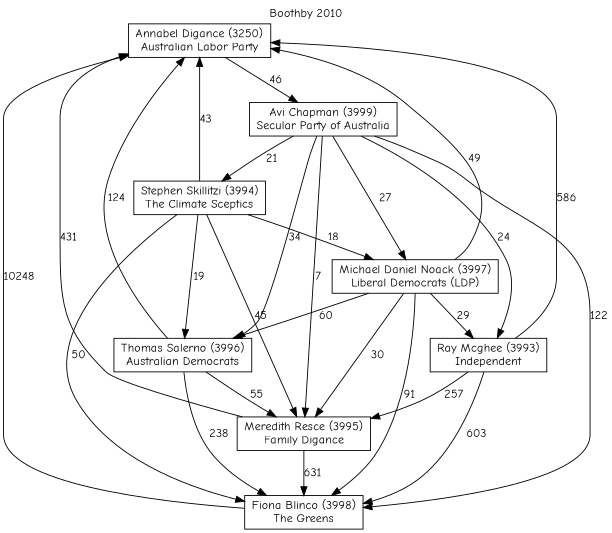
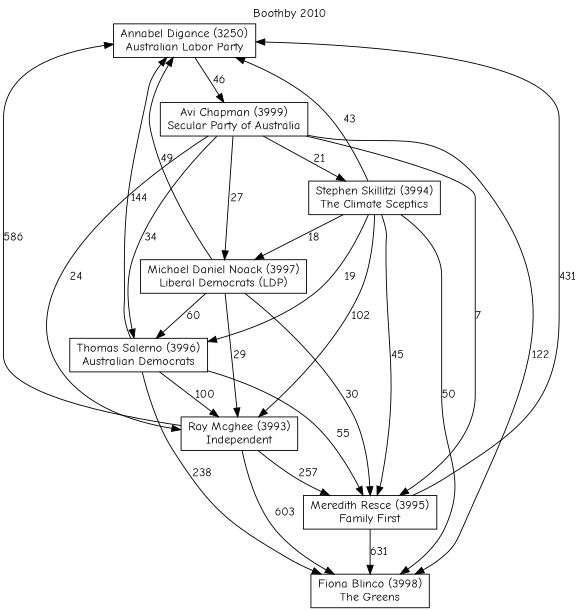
(117, 198) -> (139, 198)
none -> (342, 324)
(4, 340) -> none
none -> (185, 392)
(399, 402) -> none
(304, 434) -> (370, 512)
